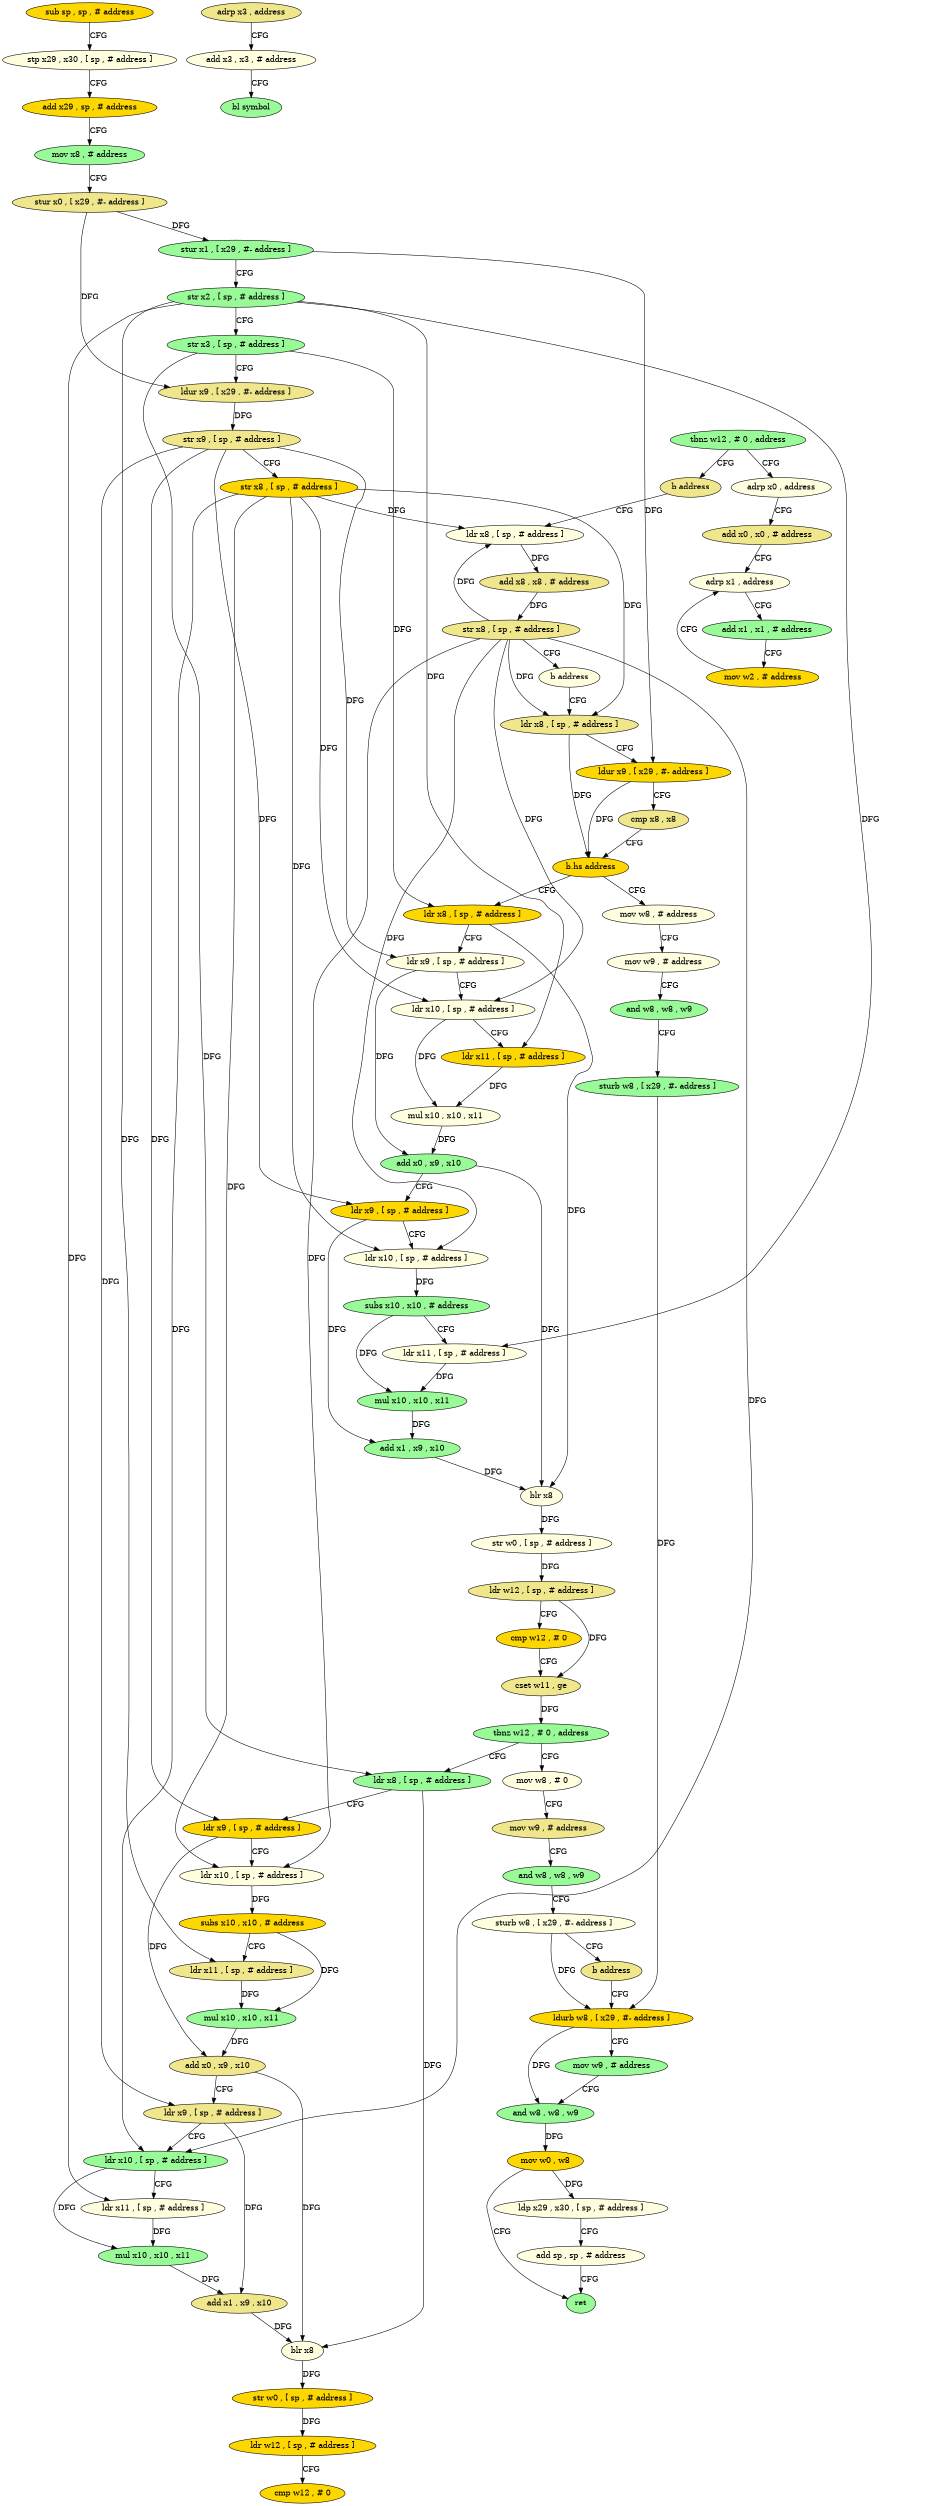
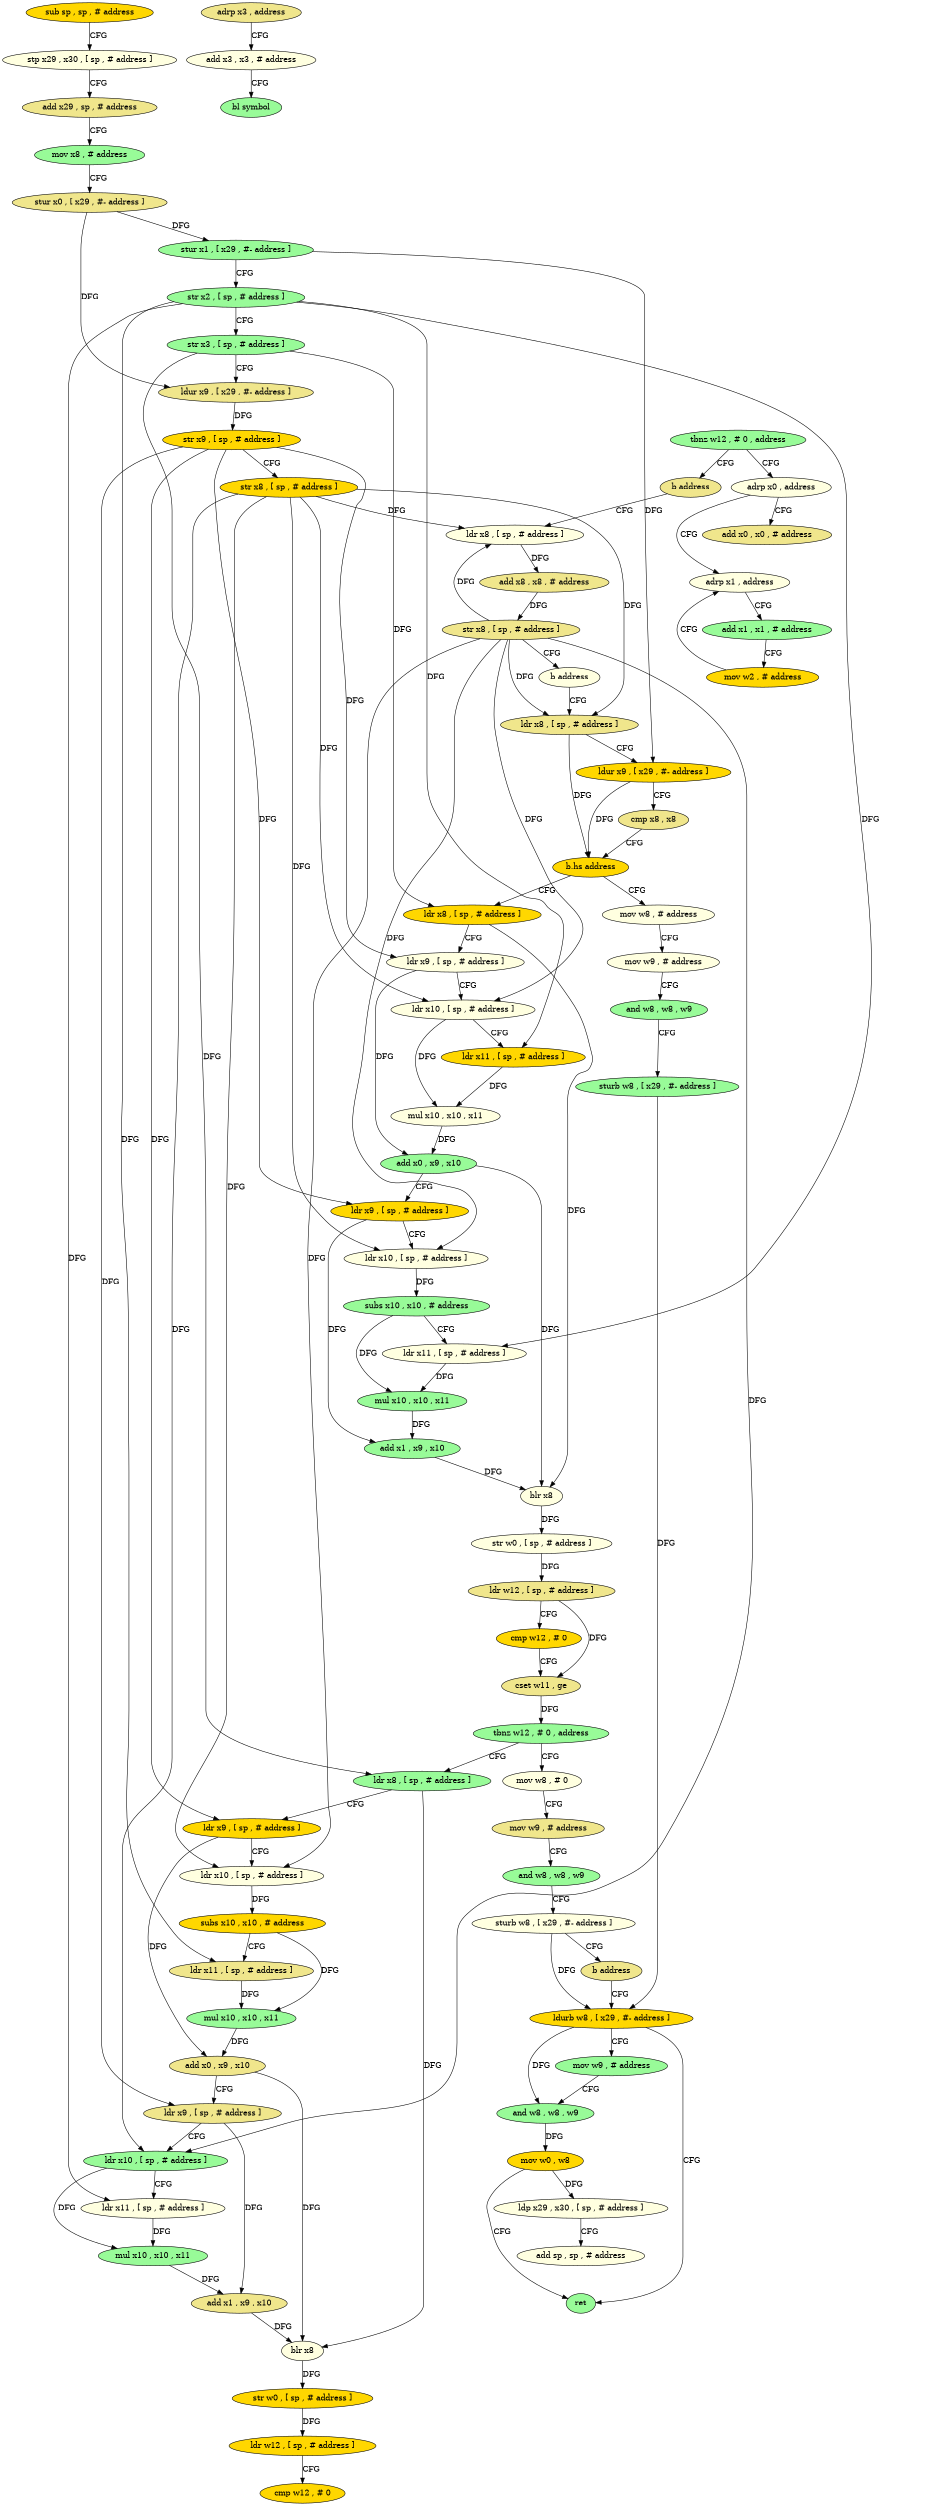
(90, 108) -> (90, 108)
(232, 440) -> (232, 440)
(755, 556) -> (685, 521)
(581, 2277) -> (683, 2184)
